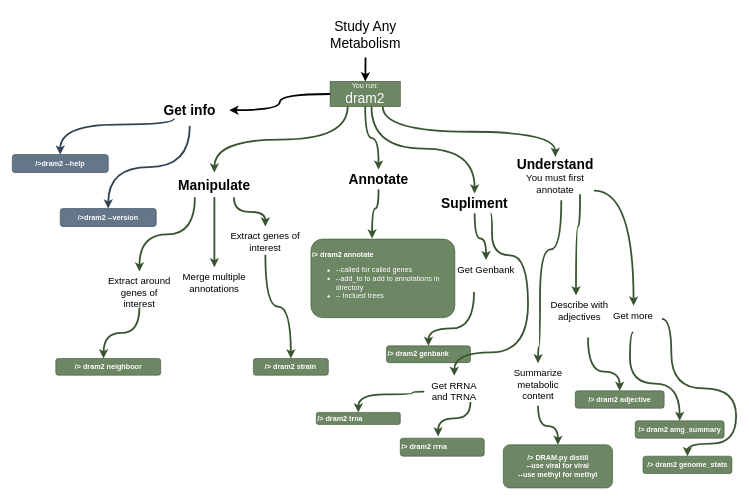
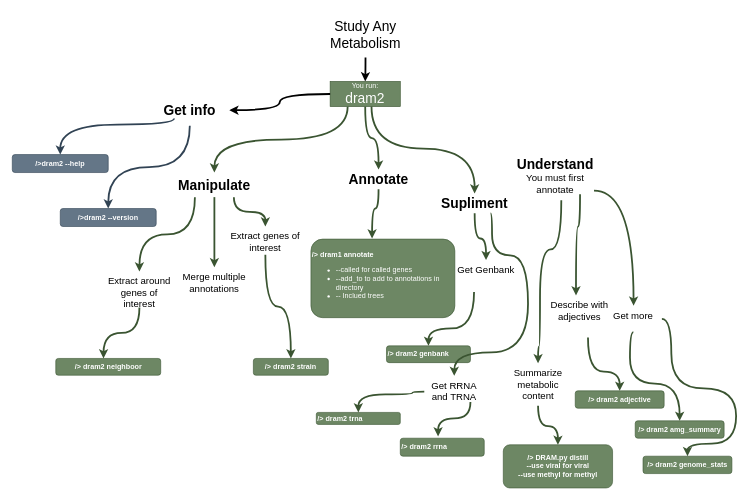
(467, 132) -> none
(384, 279) -> (384, 279)
